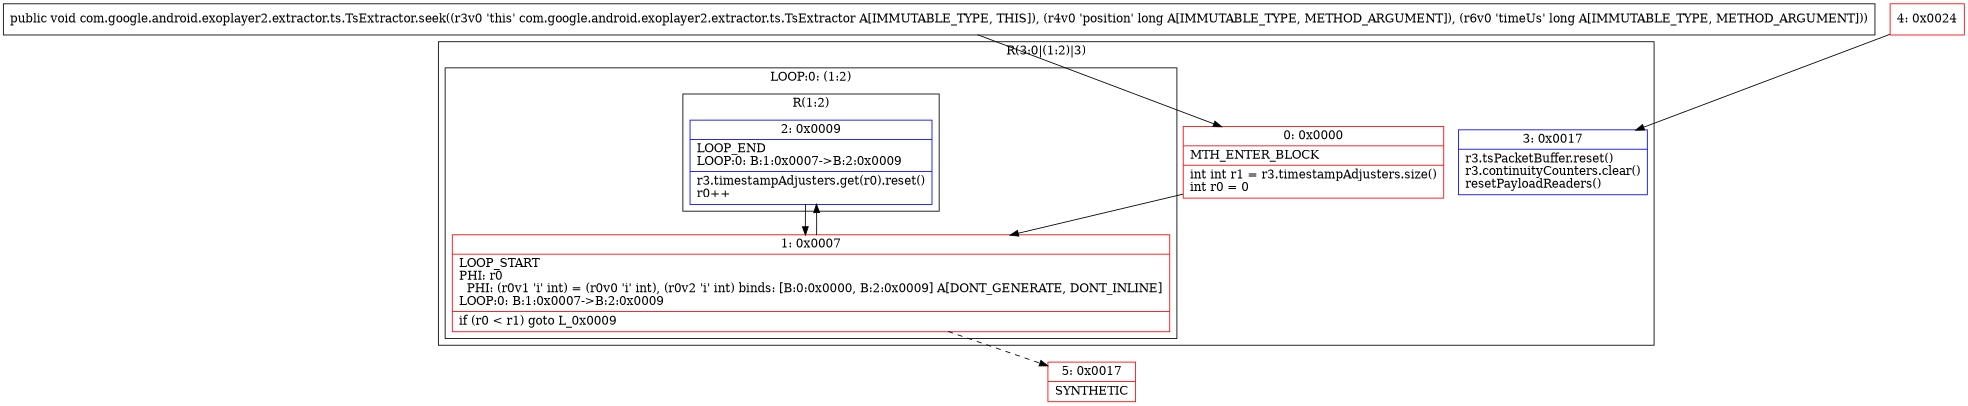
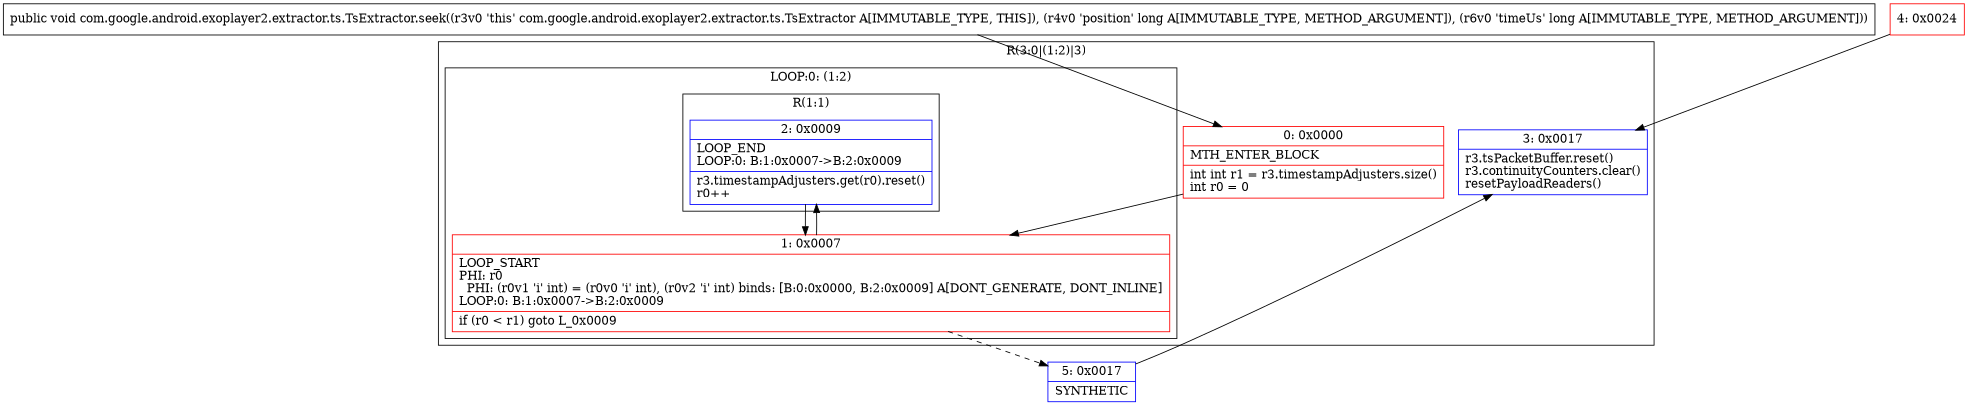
(811, 104) -> (811, 104)
none -> (1311, 284)
(1092, 382) -> (1092, 382)
